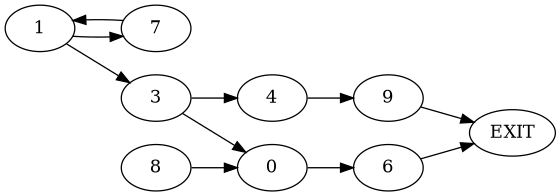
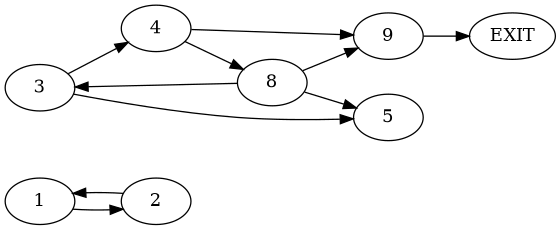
(156, 28) -> (156, 201)
none -> (208, 53)
(92, 60) -> (163, 85)
none -> (324, 62)
(272, 168) -> (388, 117)
(388, 168) -> none
